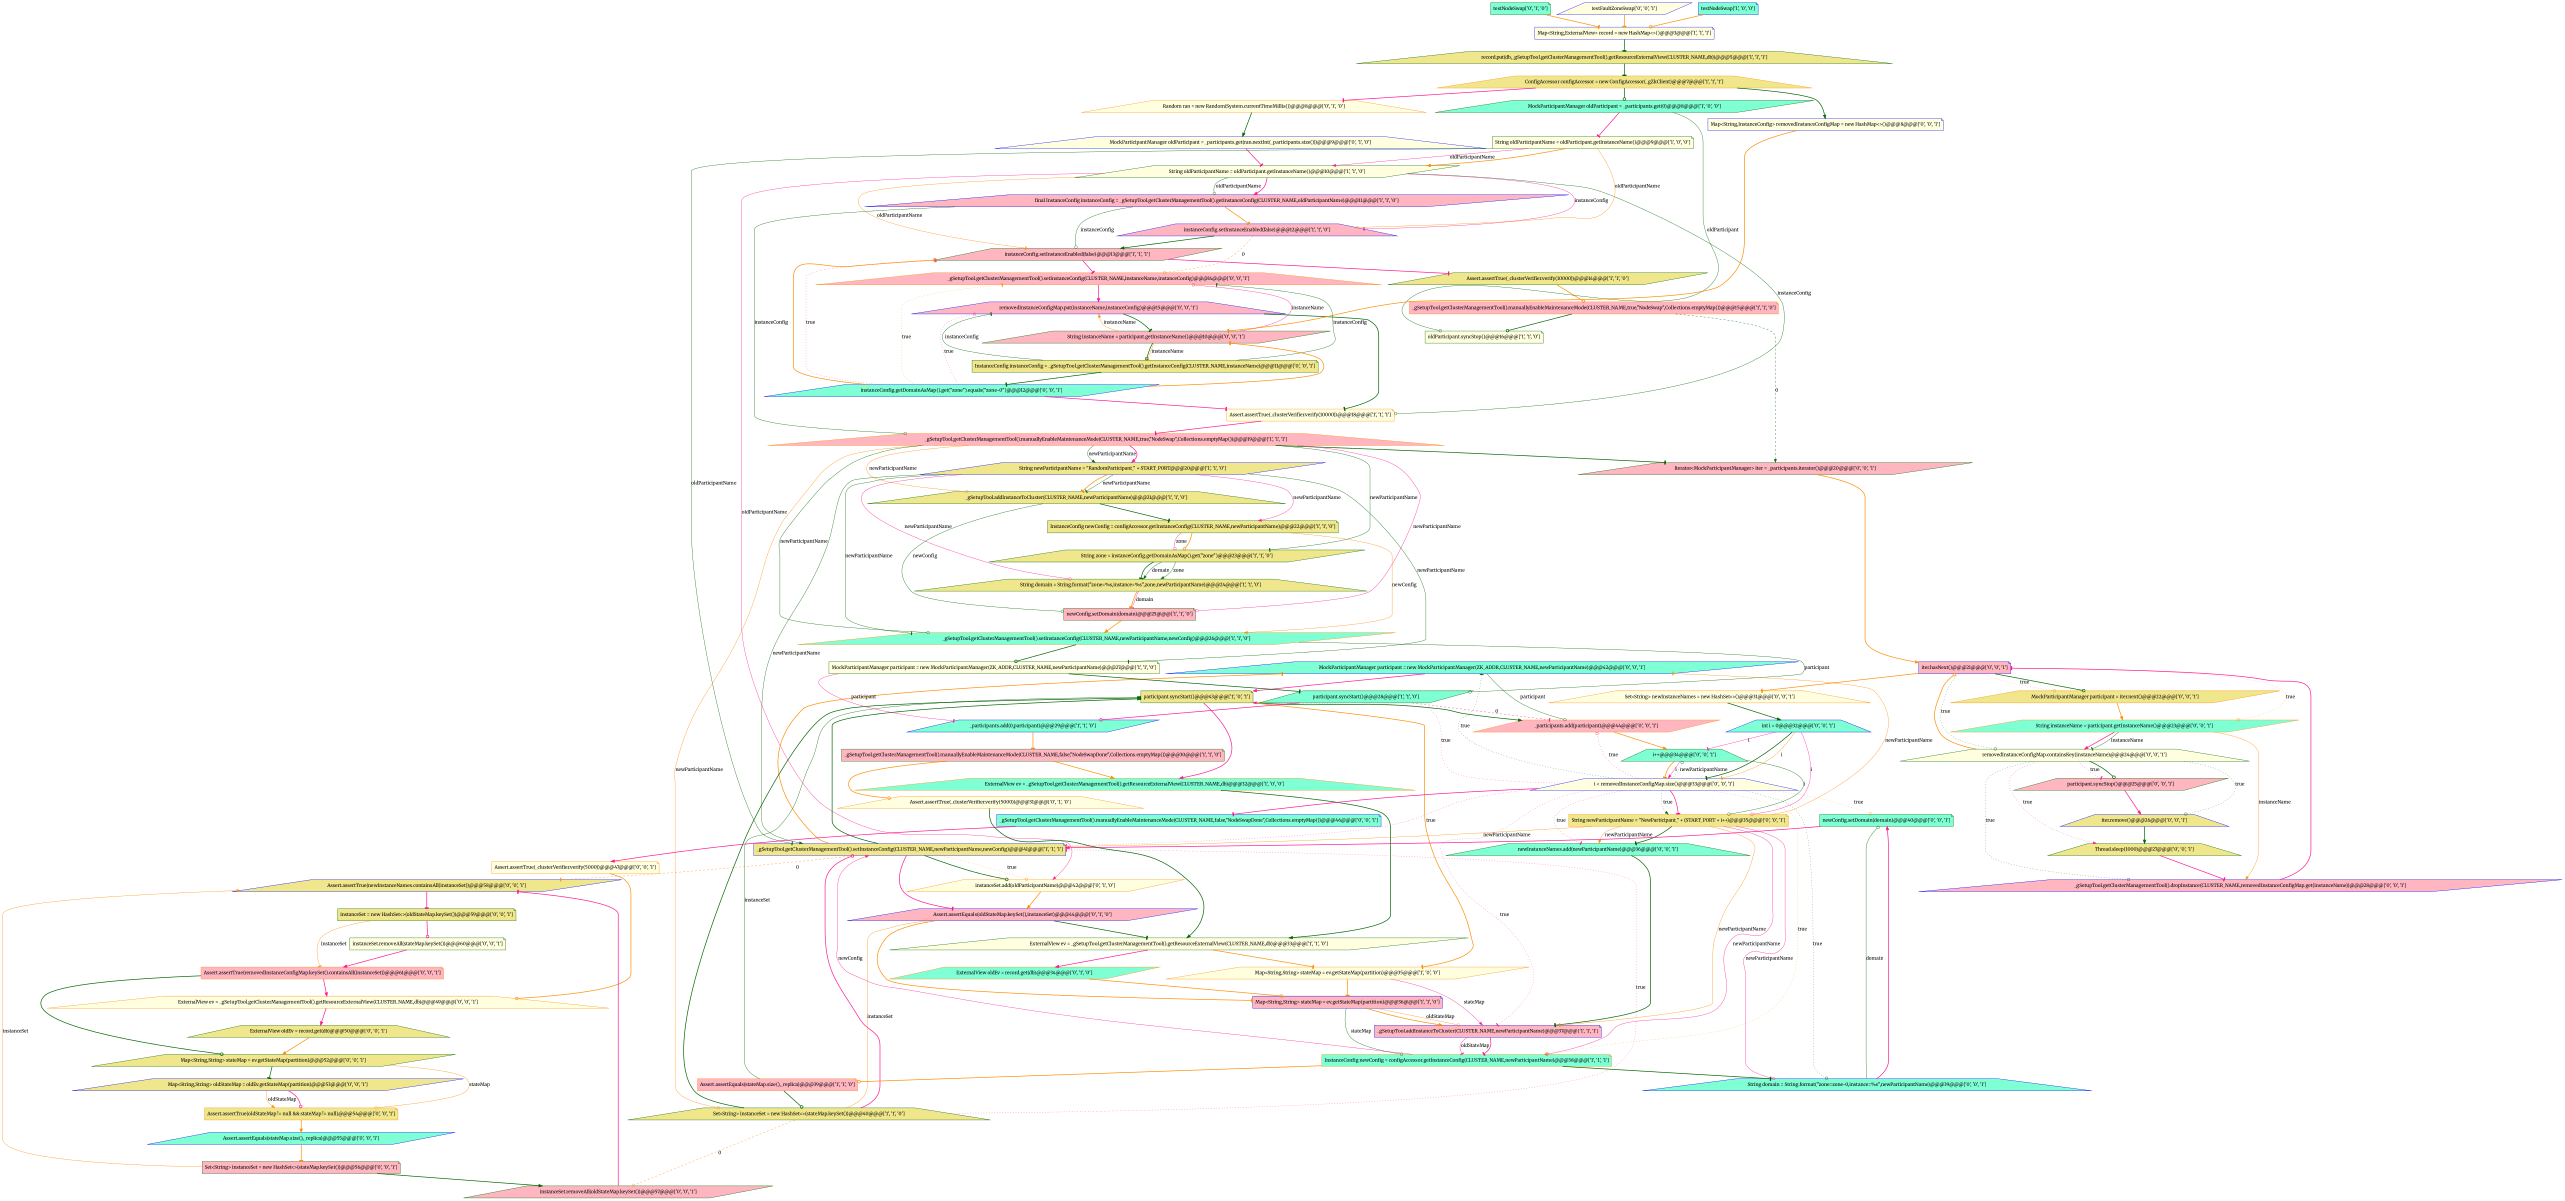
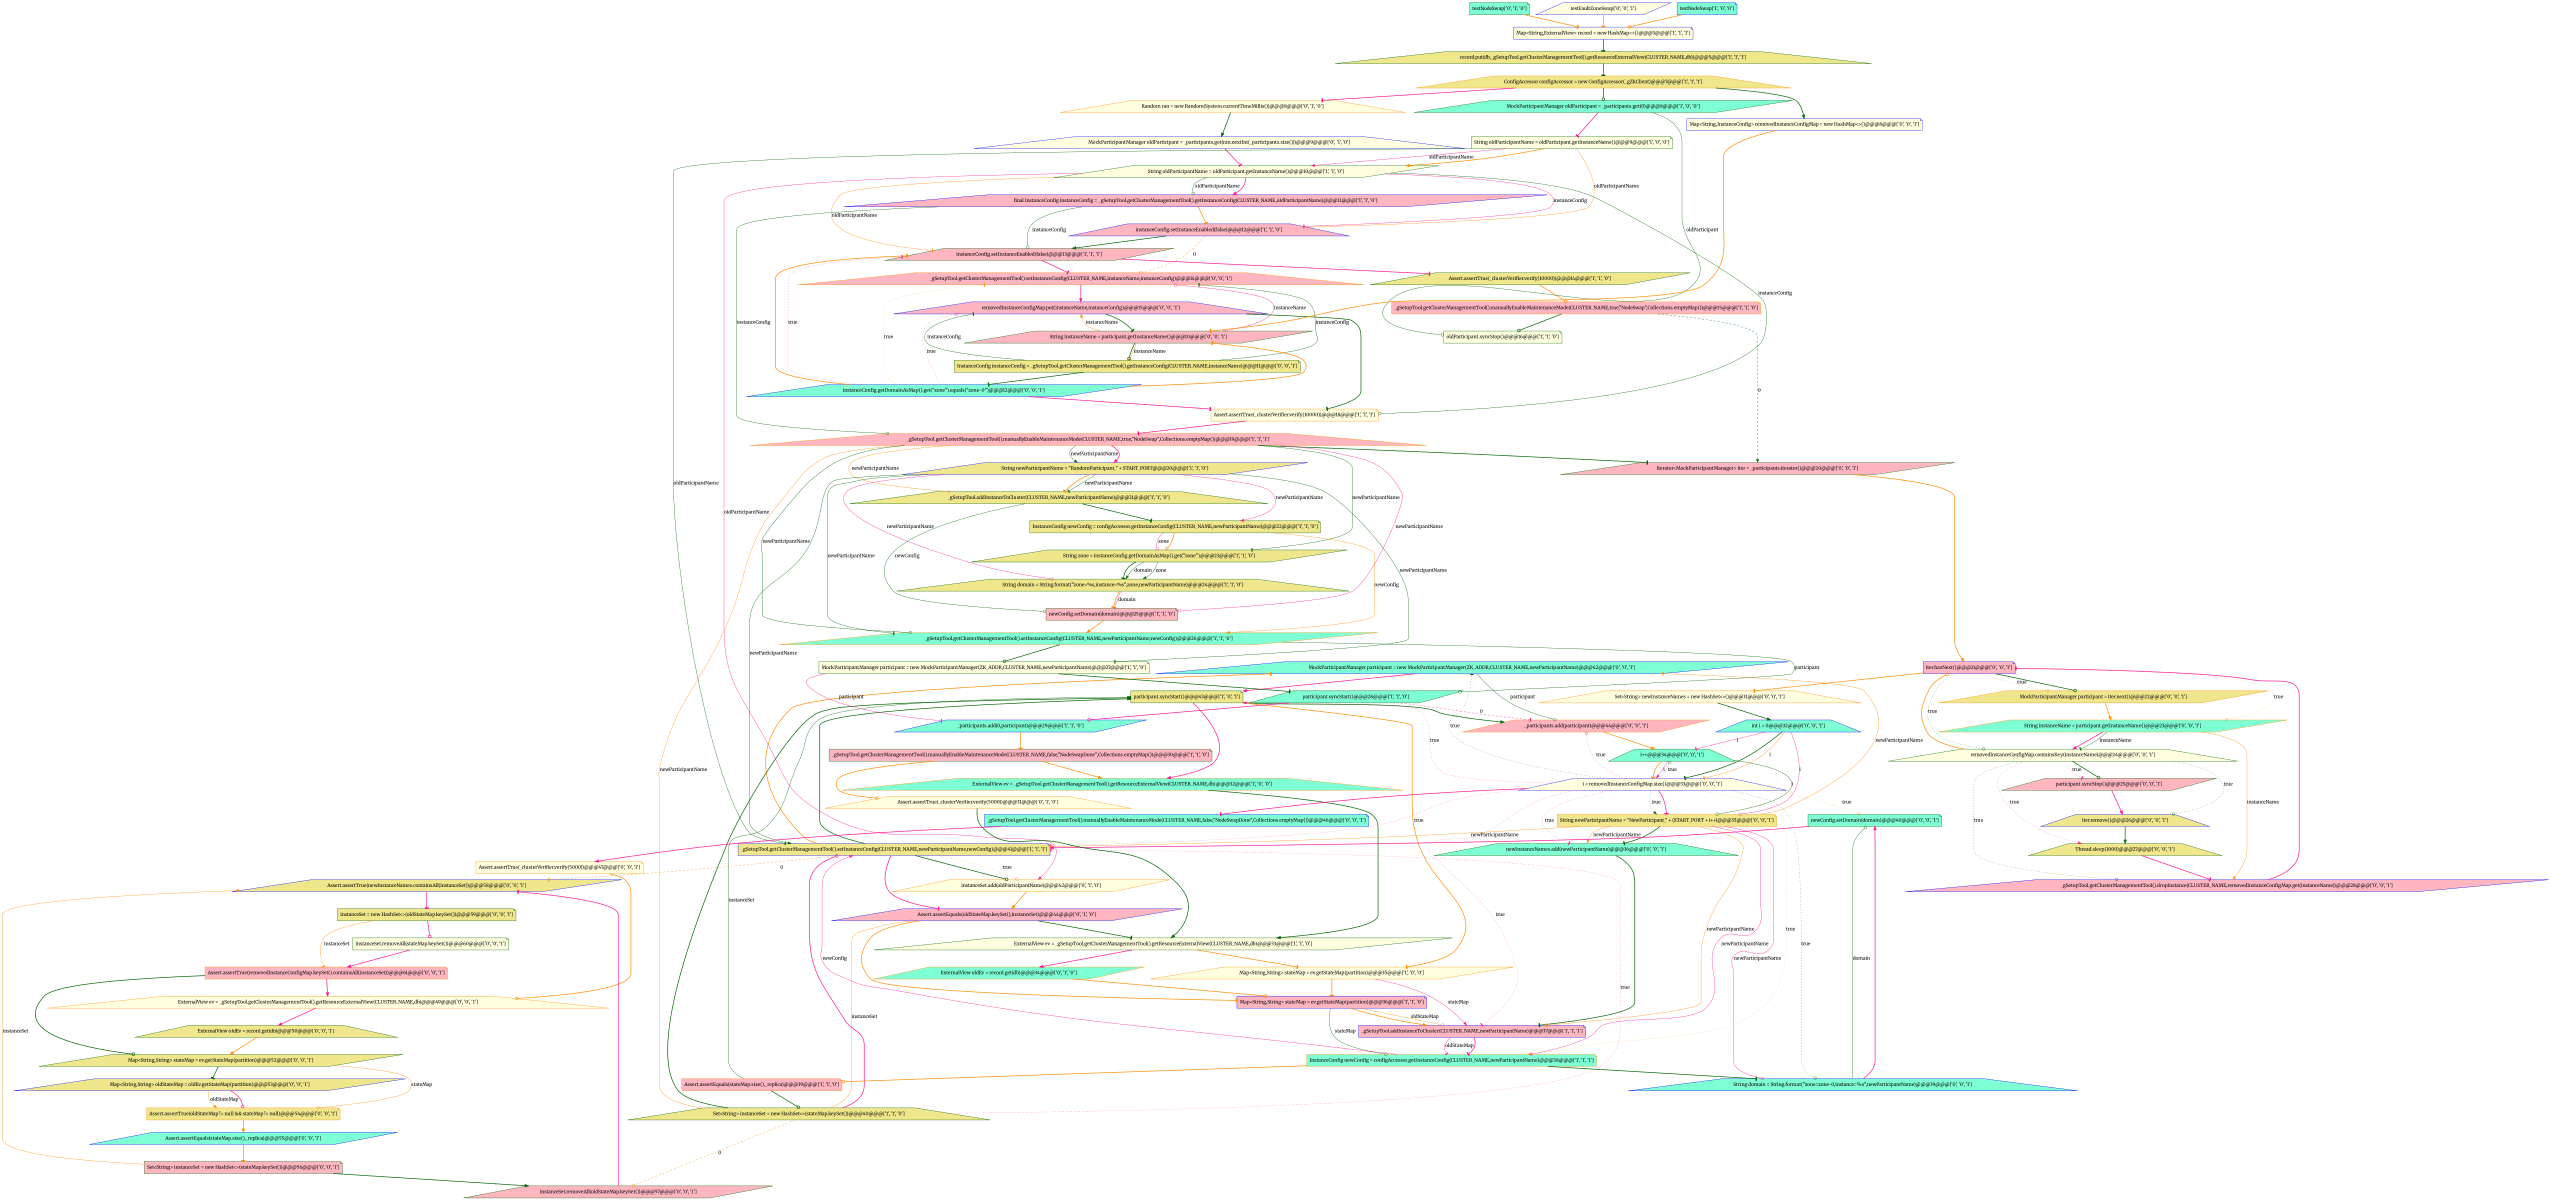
(1704, 770) -> (1672, 770)
